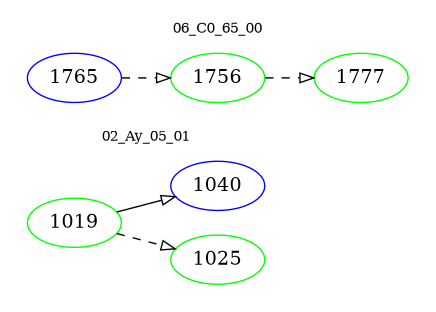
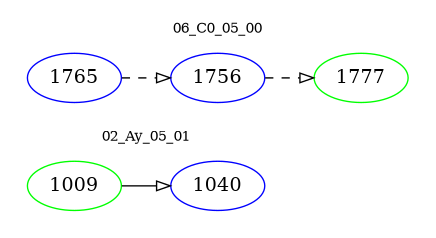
(218, 29) -> (218, 29)
(218, 78) -> (218, 78)
(74, 223) -> (74, 186)
(218, 260) -> none
